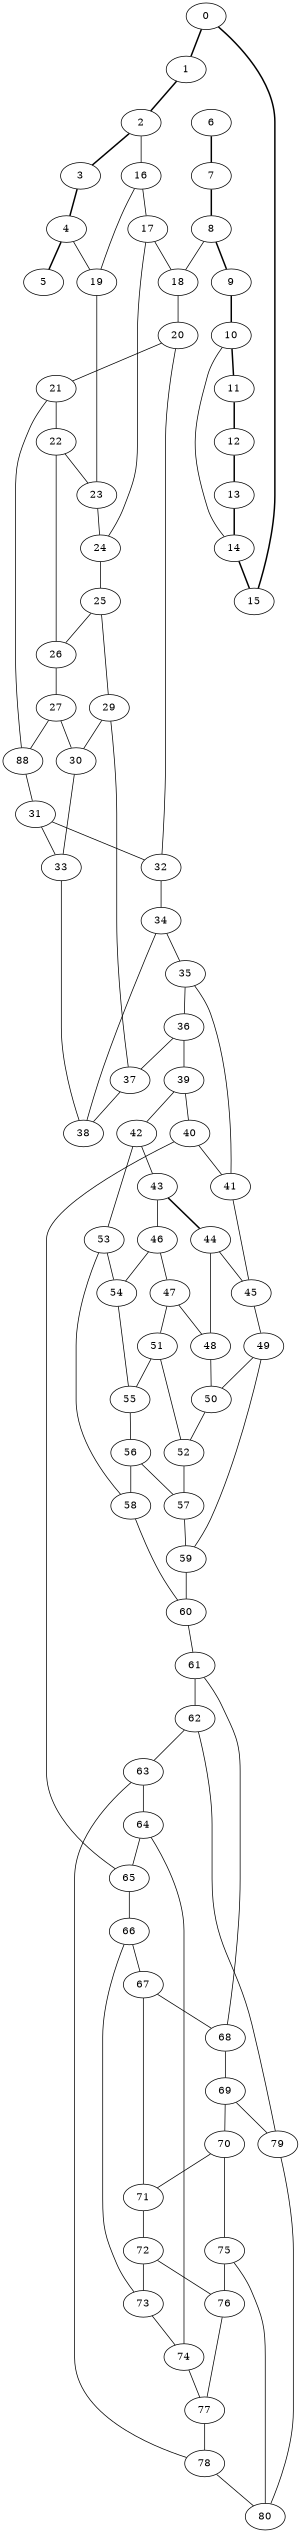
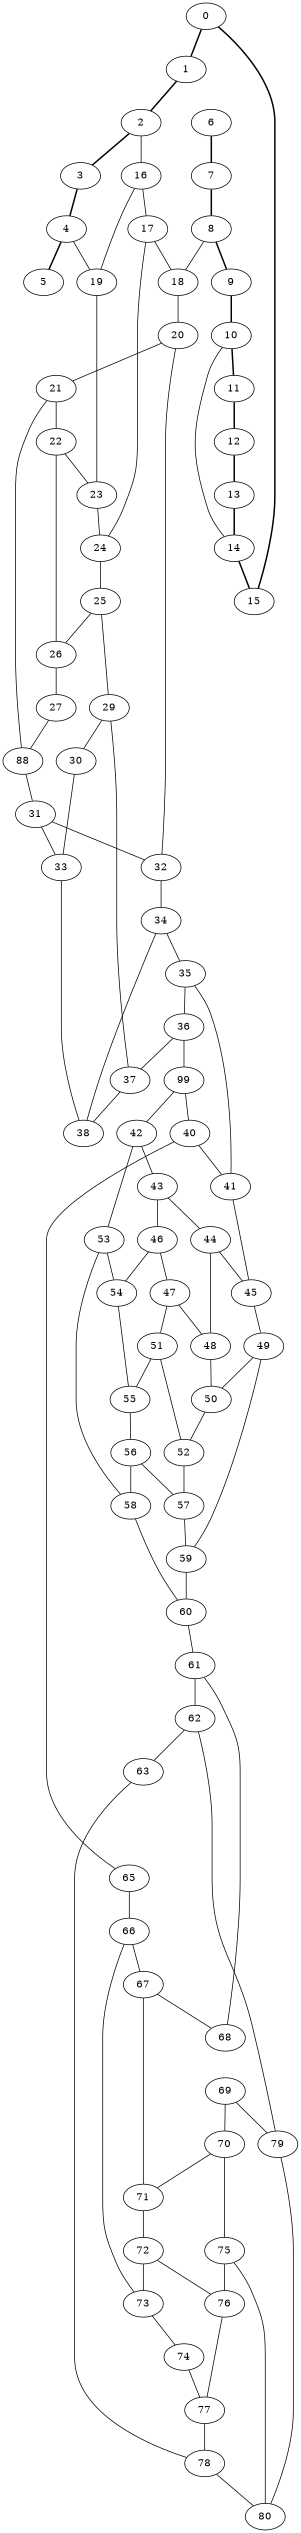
(66, 734) -> none
(184, 1080) -> (184, 1080)
(184, 1213) -> (184, 1213)
(143, 1825) -> none
(225, 2065) -> none
